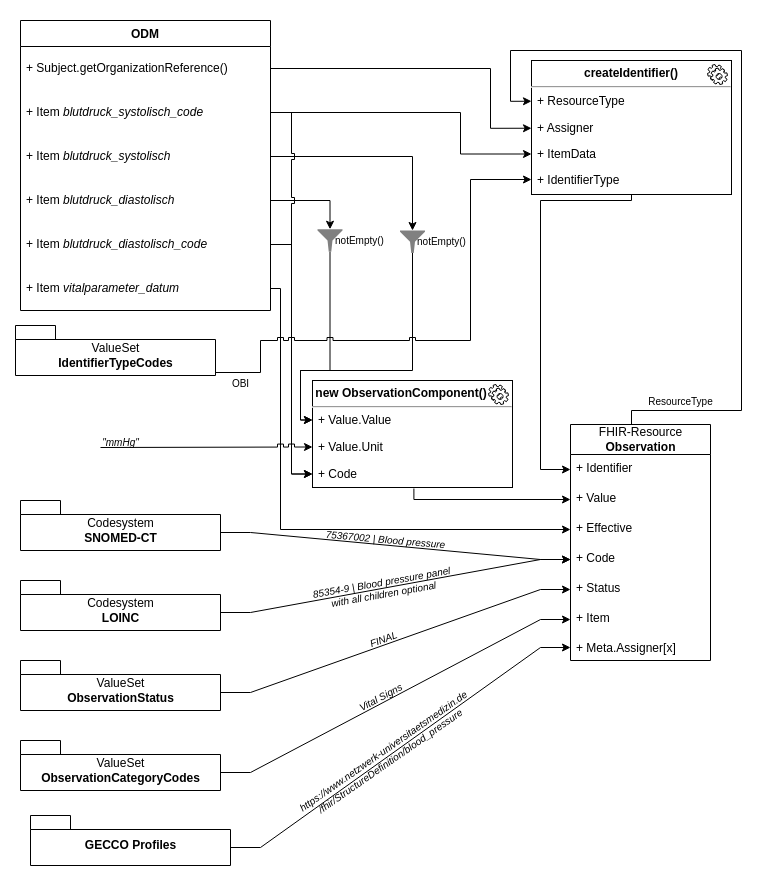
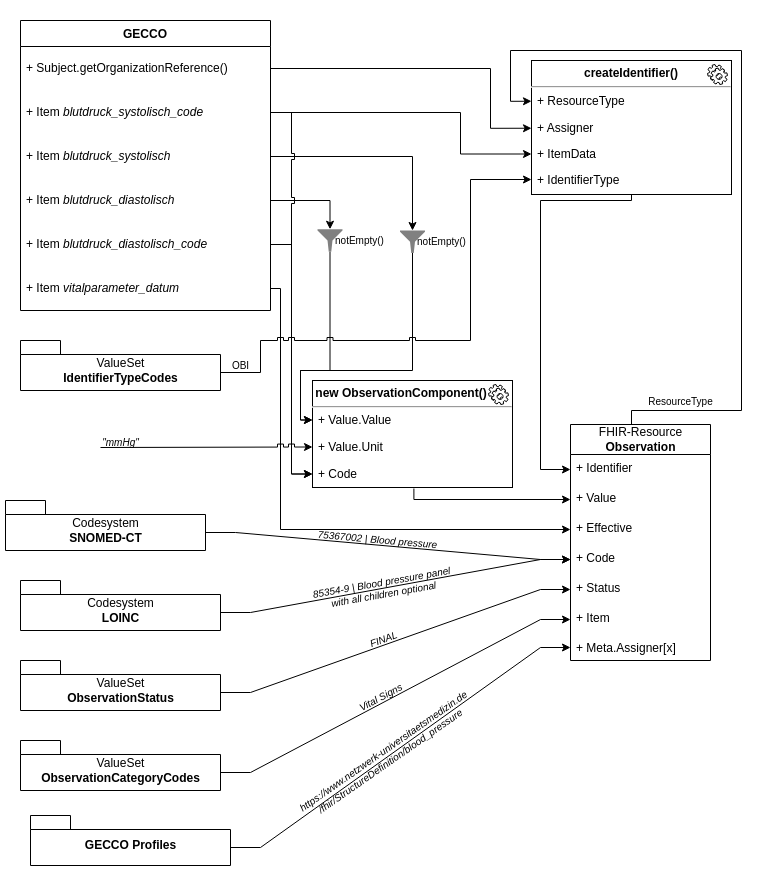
(145, 34) -> (145, 34)
(116, 351) -> (121, 366)
(121, 526) -> (106, 526)
